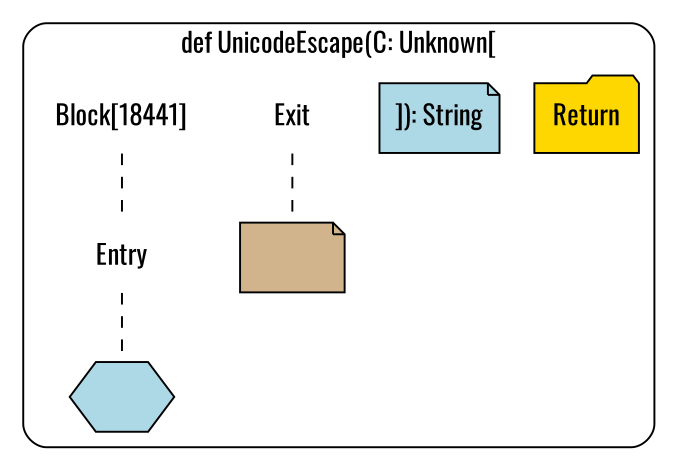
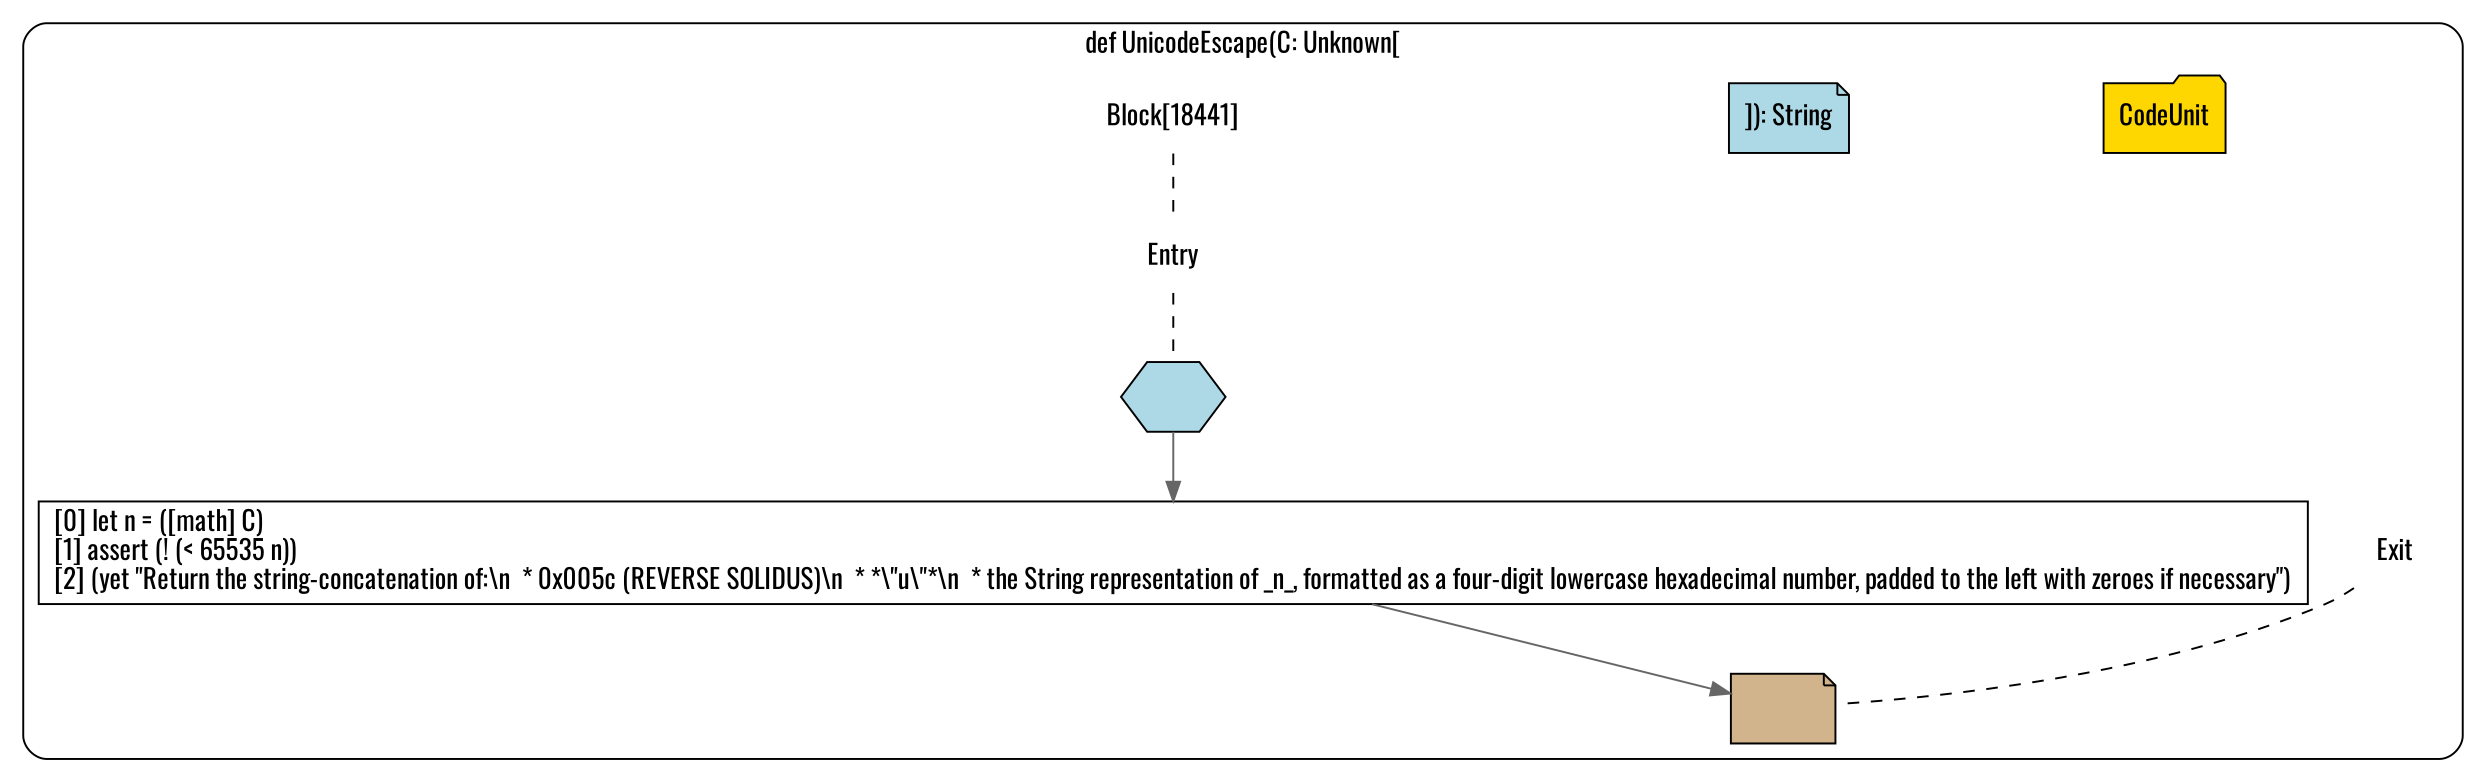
(587, 118) -> (2165, 118)
none -> (1173, 553)
